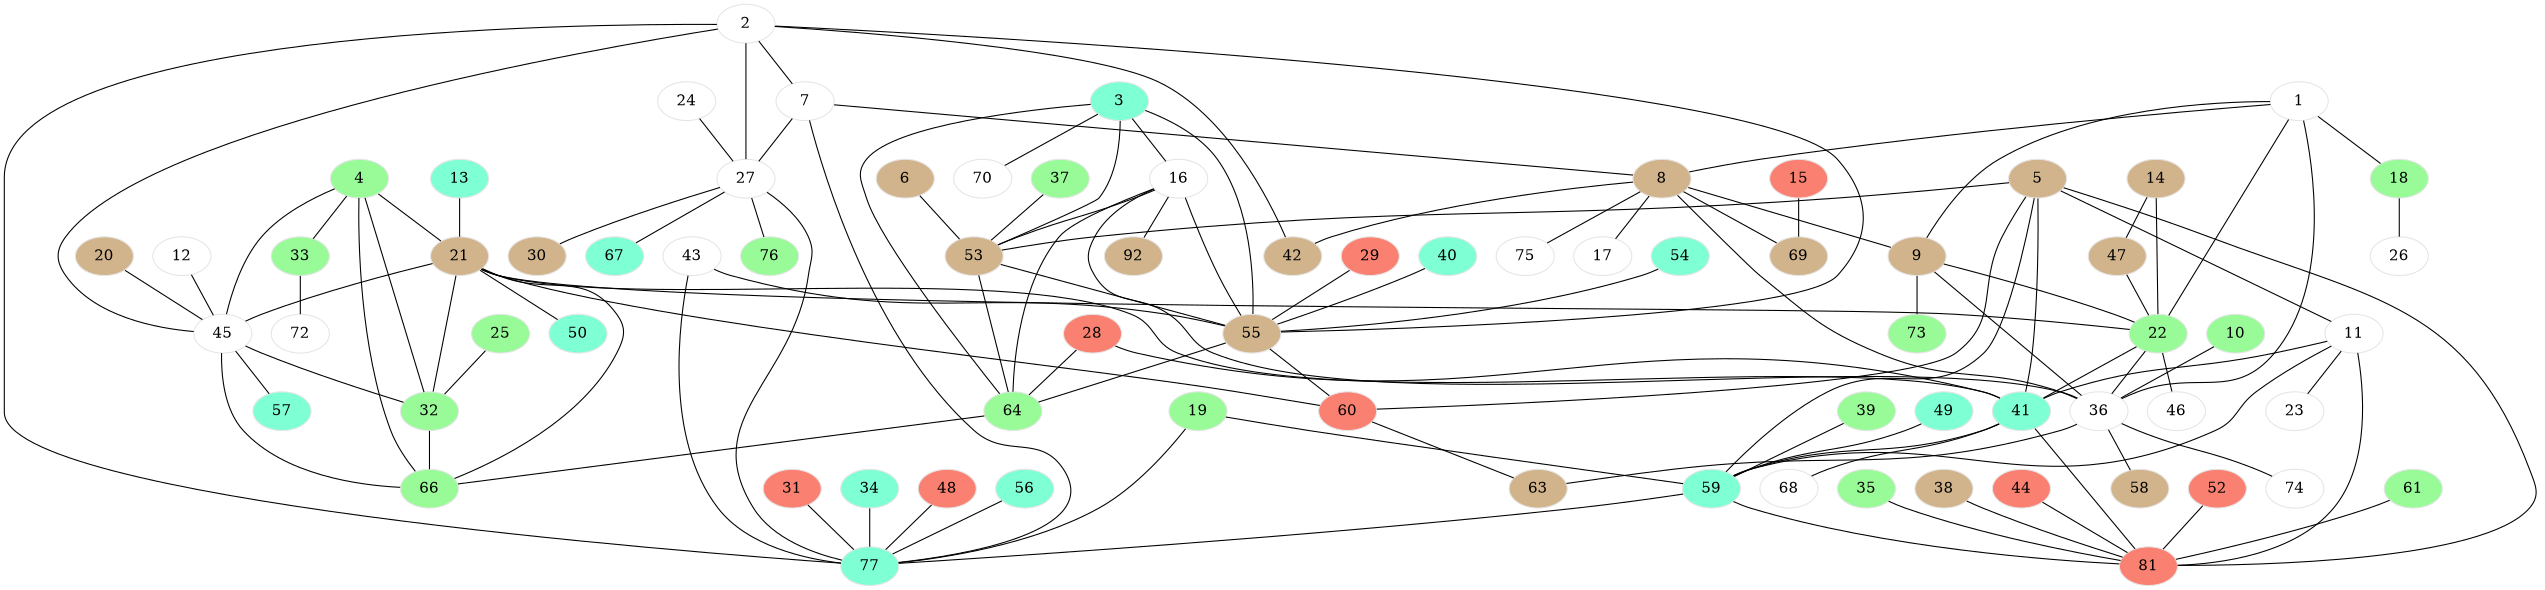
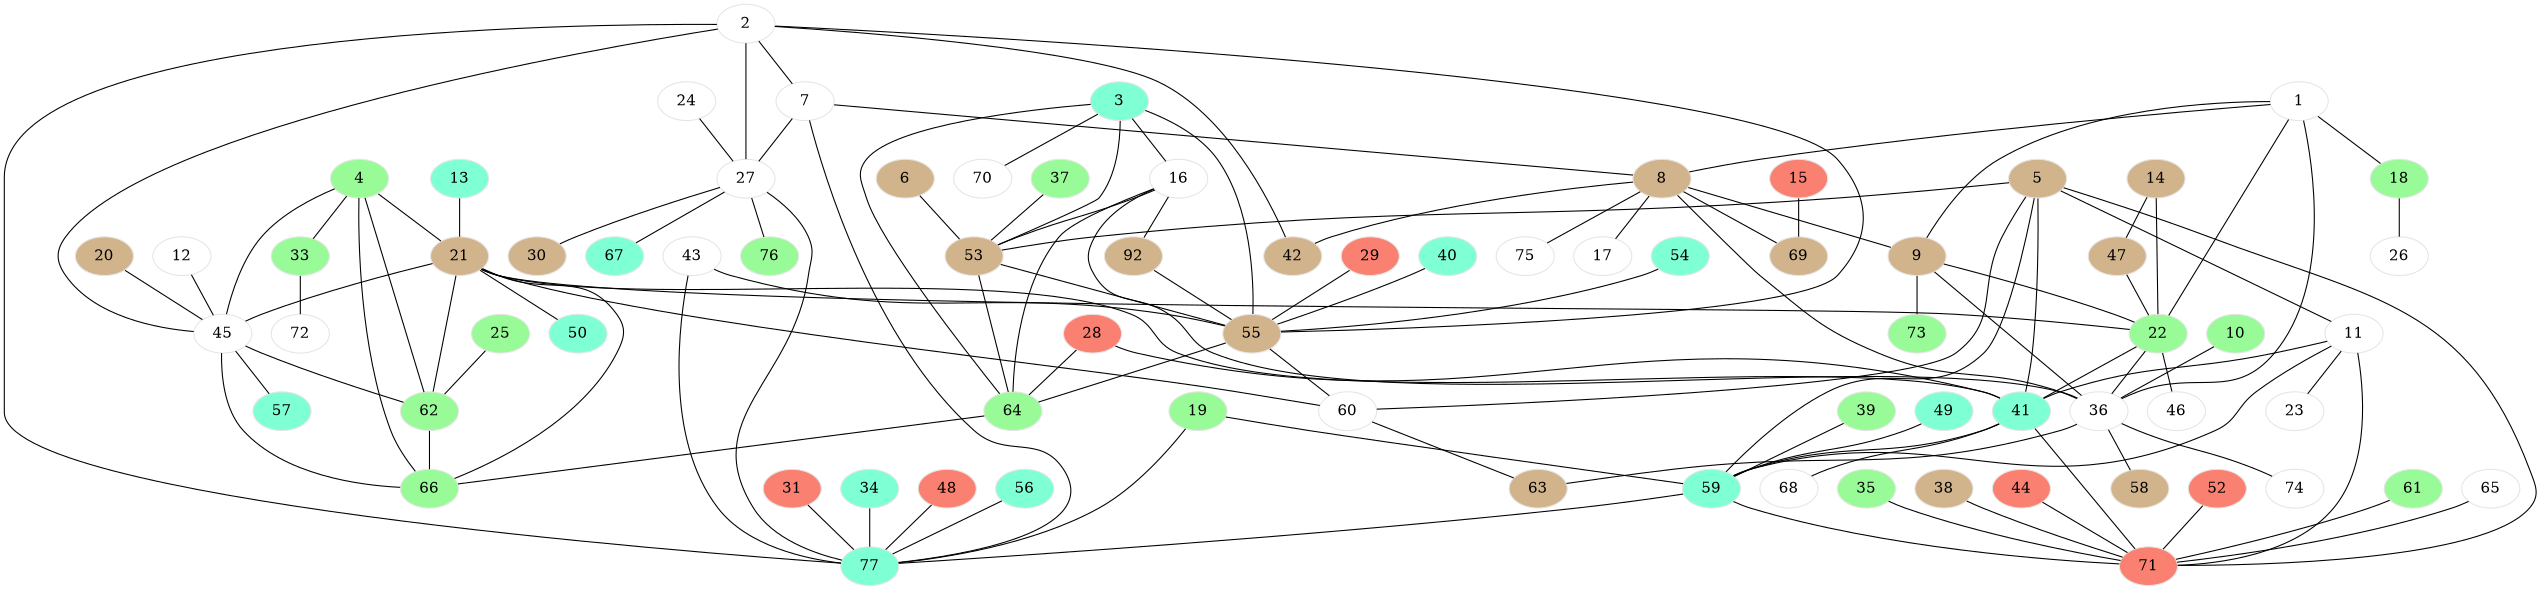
(1210, 258) -> (1193, 295)
(429, 411) -> (429, 411)
(1348, 411) -> (1348, 411)
none -> (2491, 489)
(2148, 566) -> (2148, 566)
